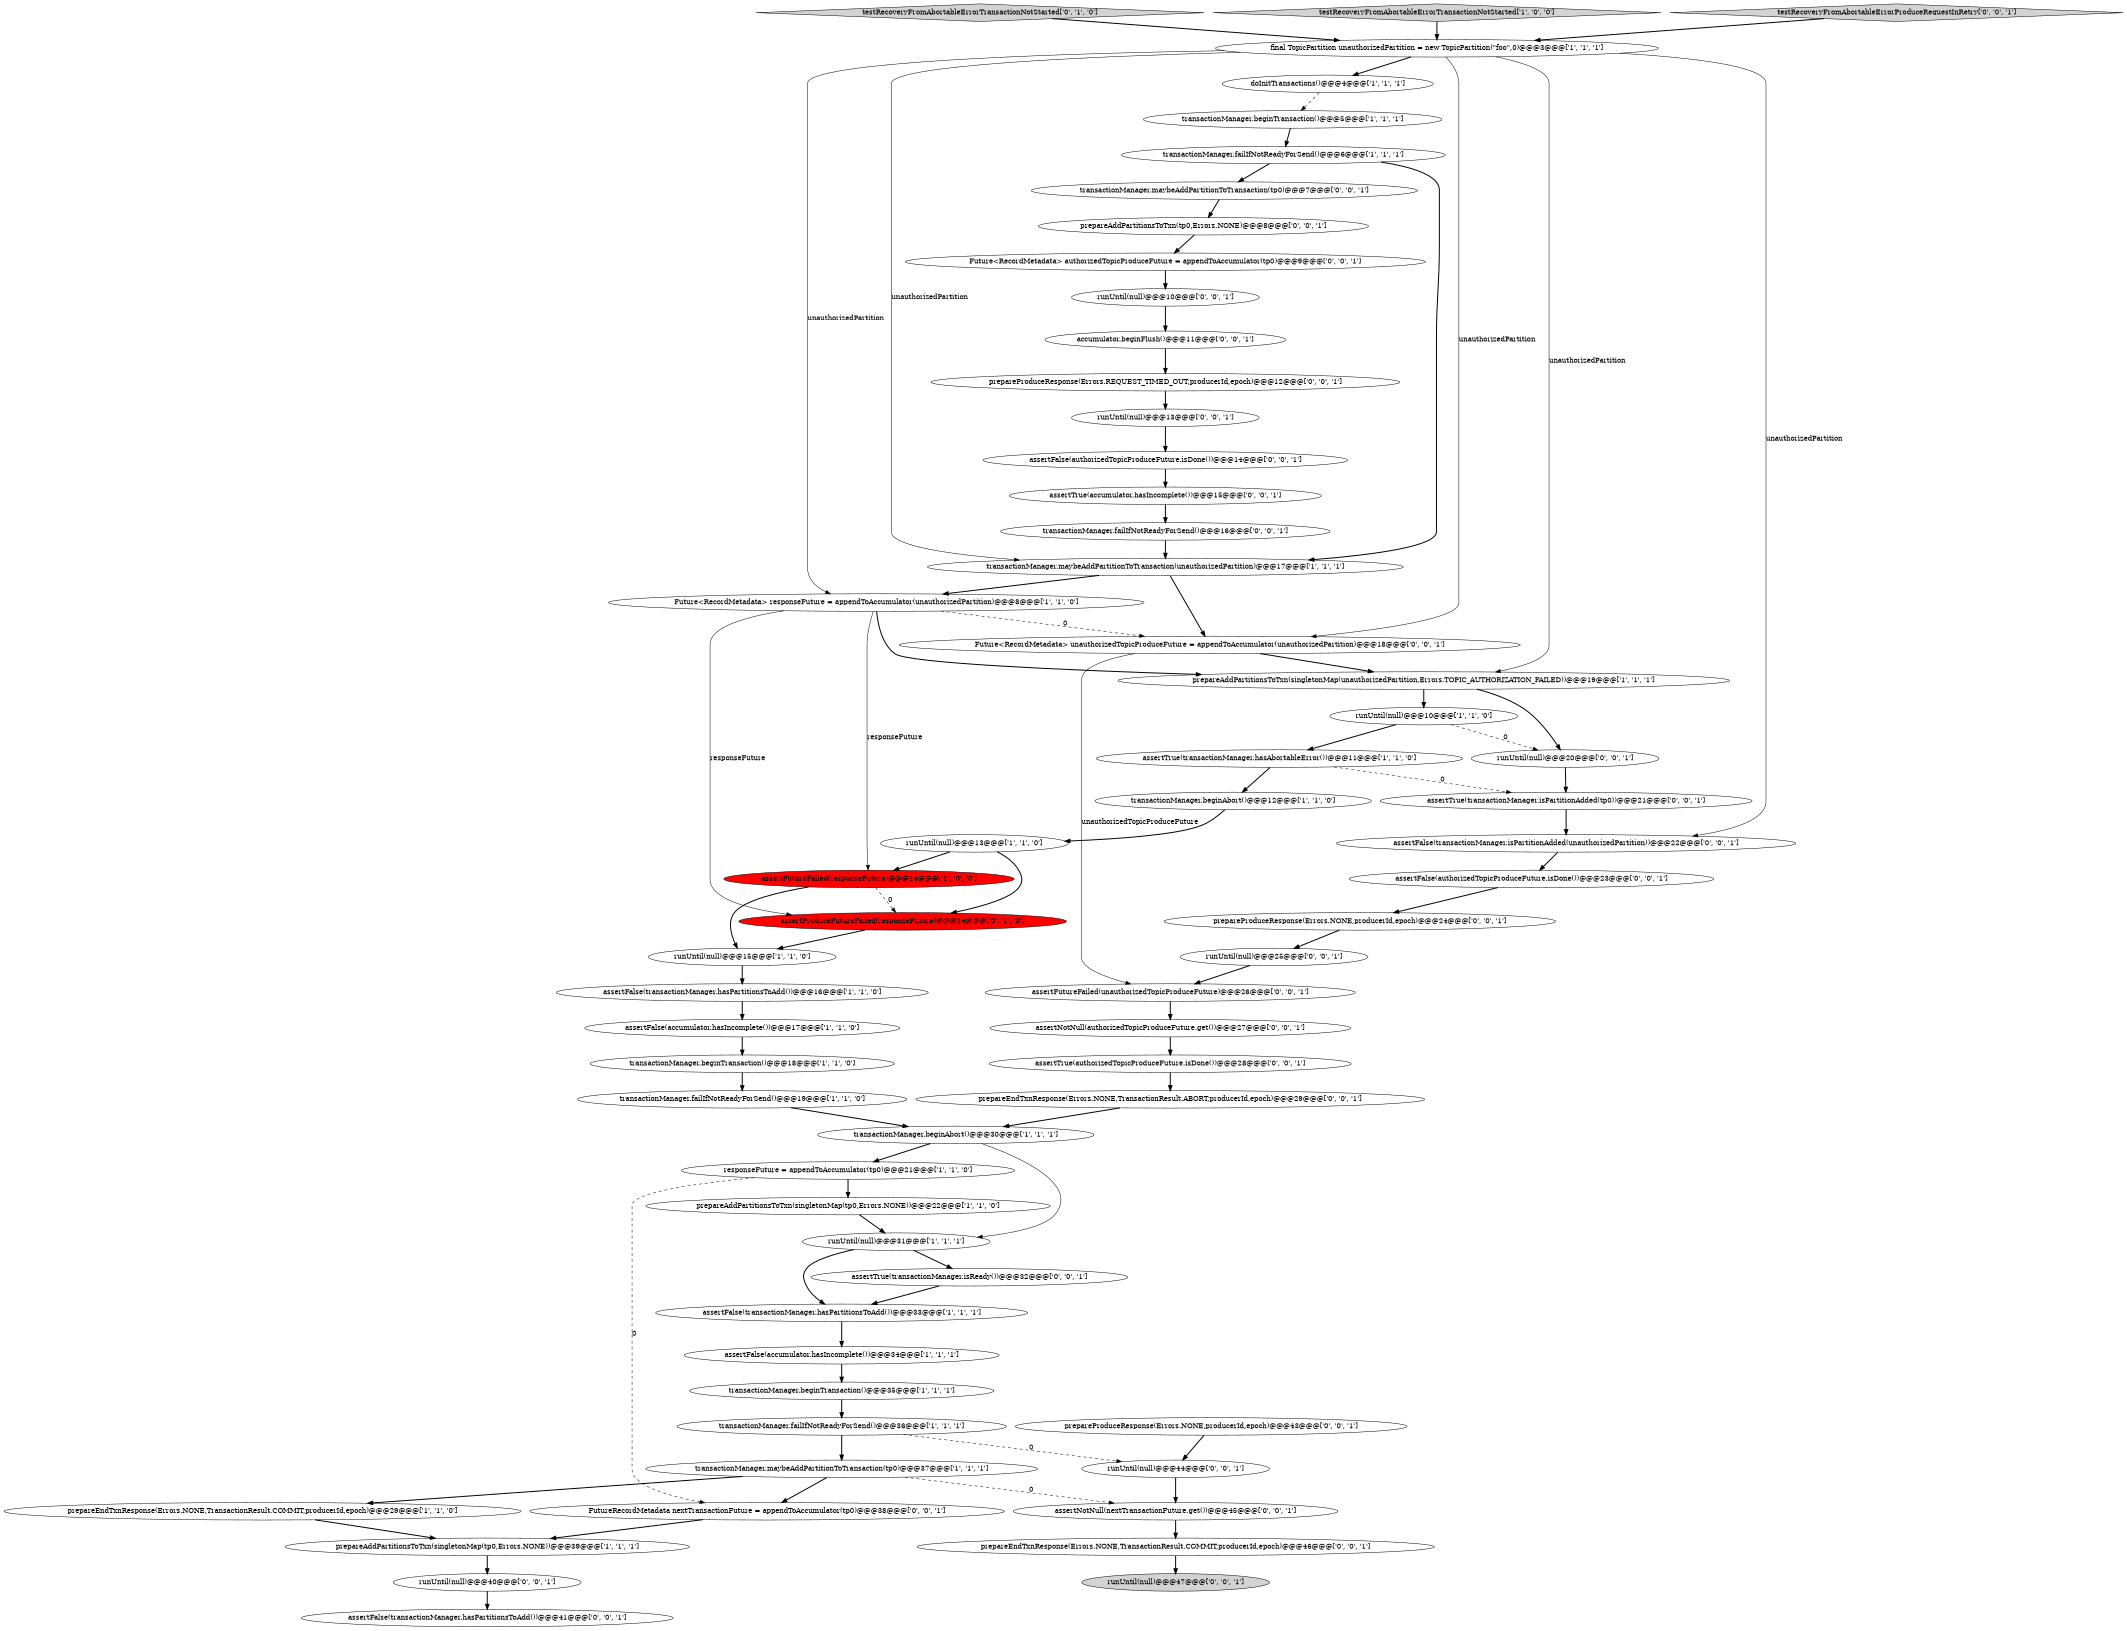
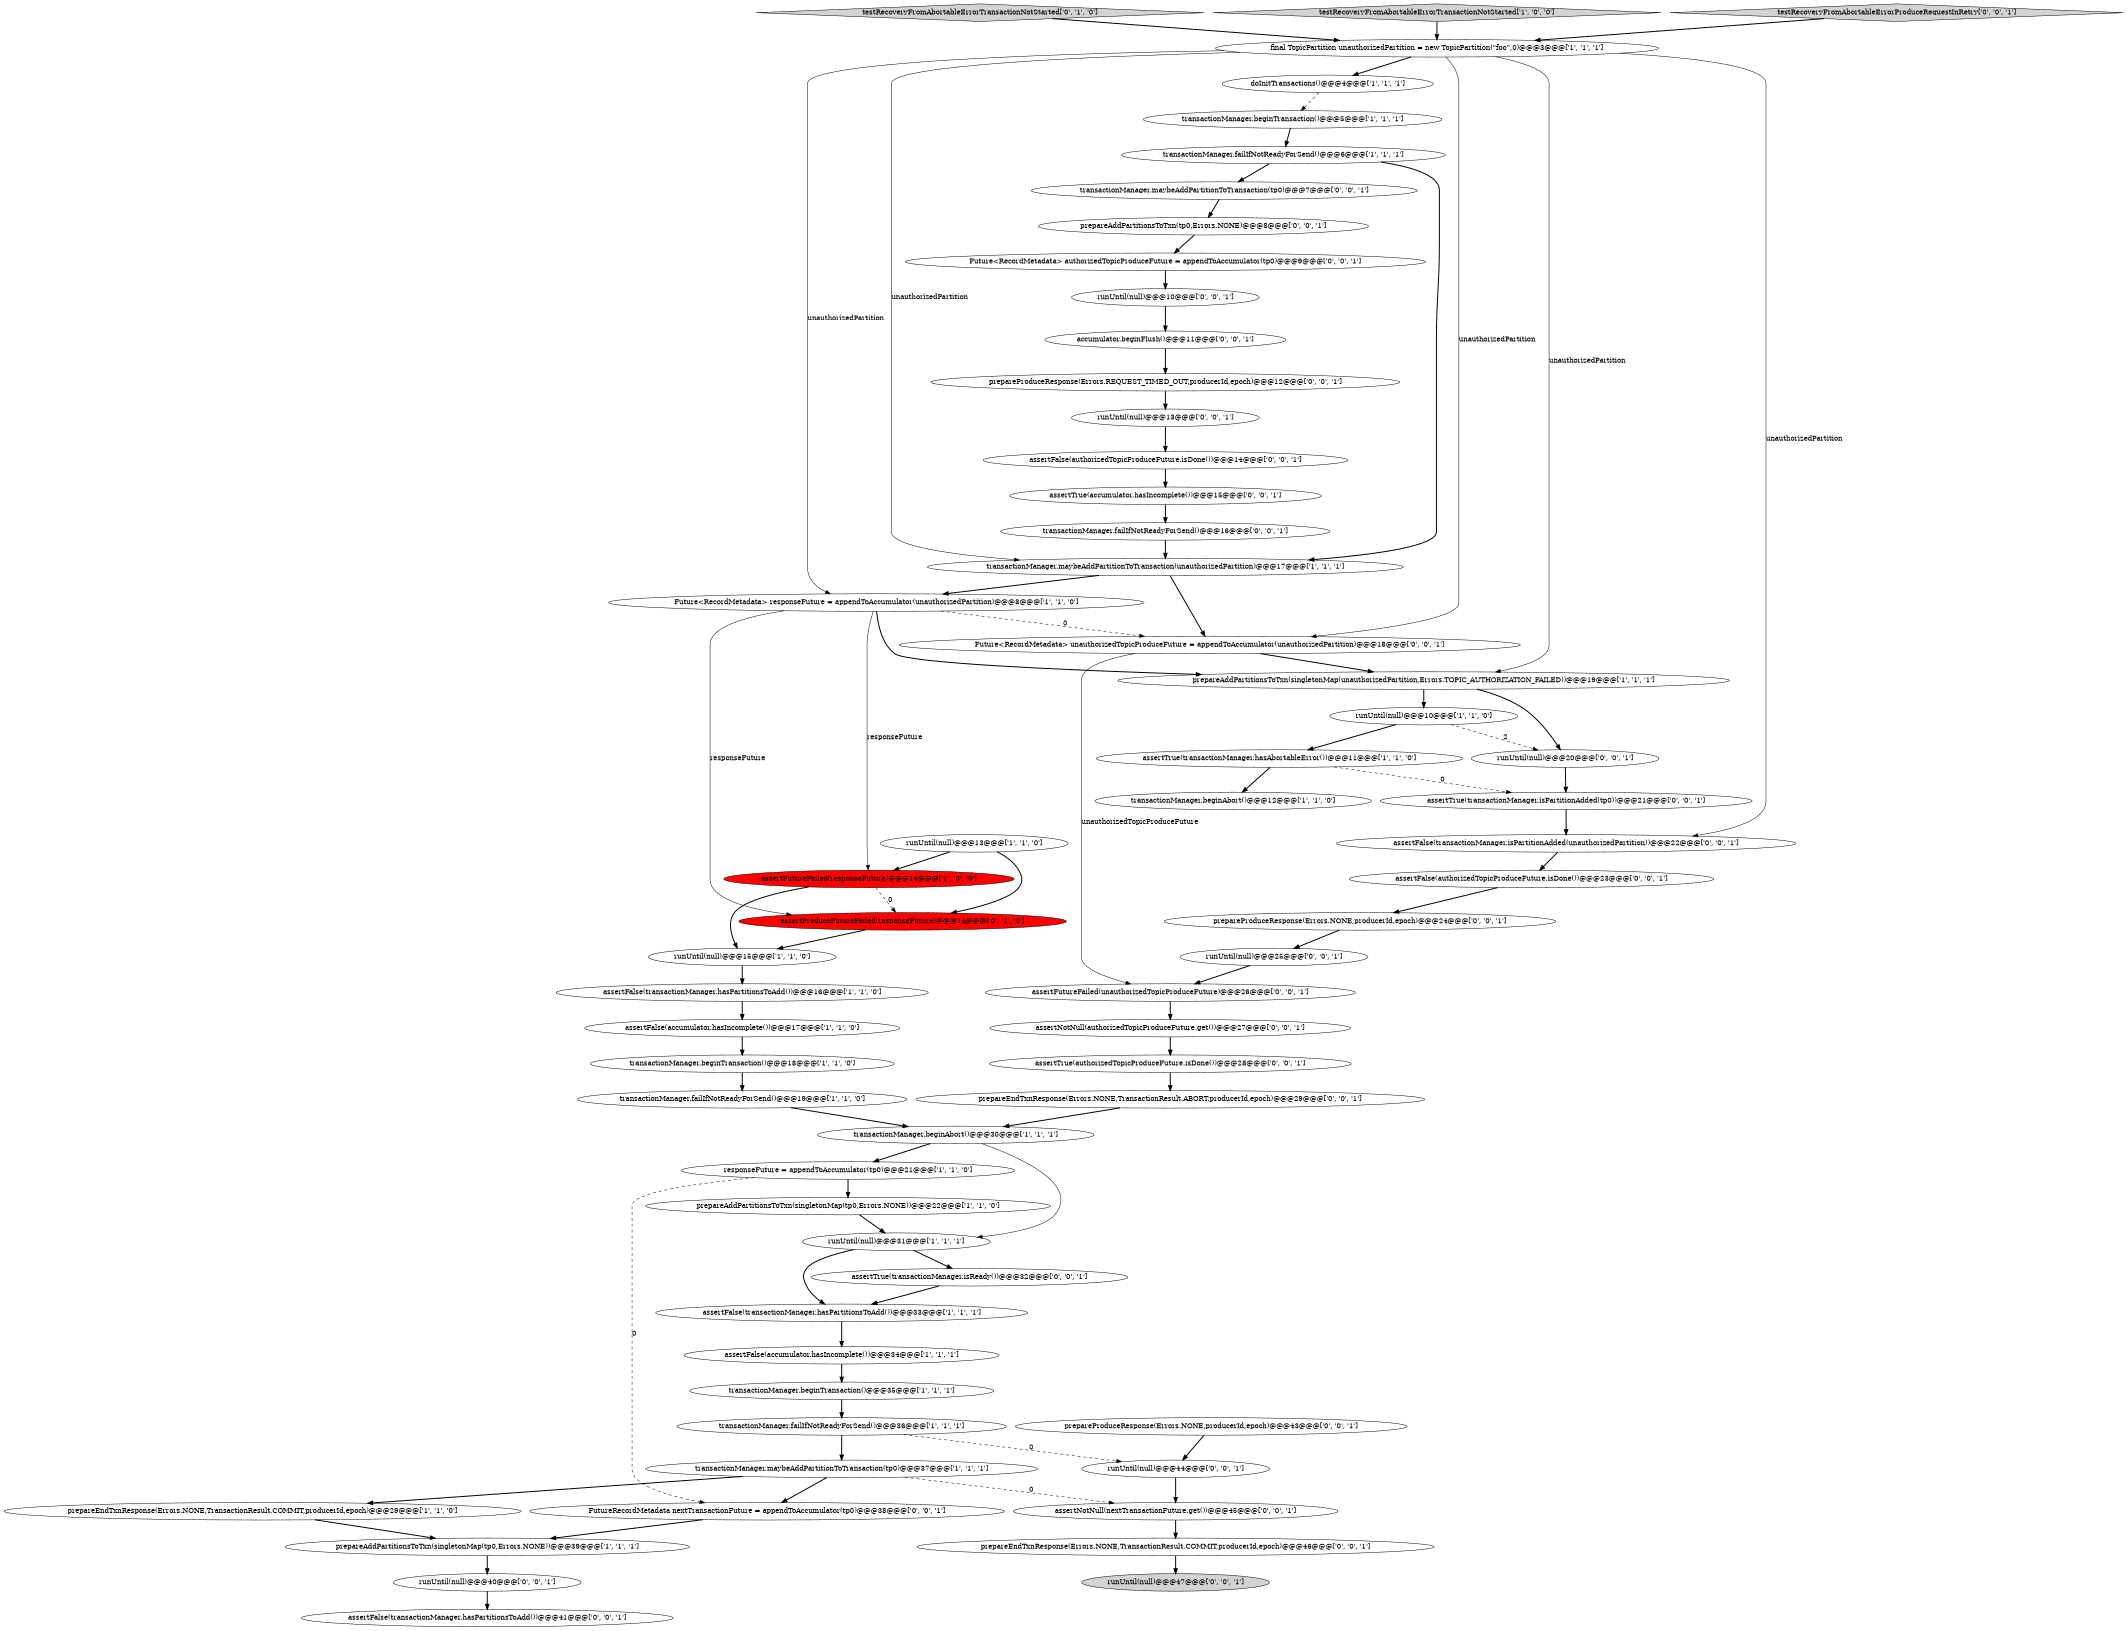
(1506, 737) -> (1506, 737)
(1150, 835) -> none
